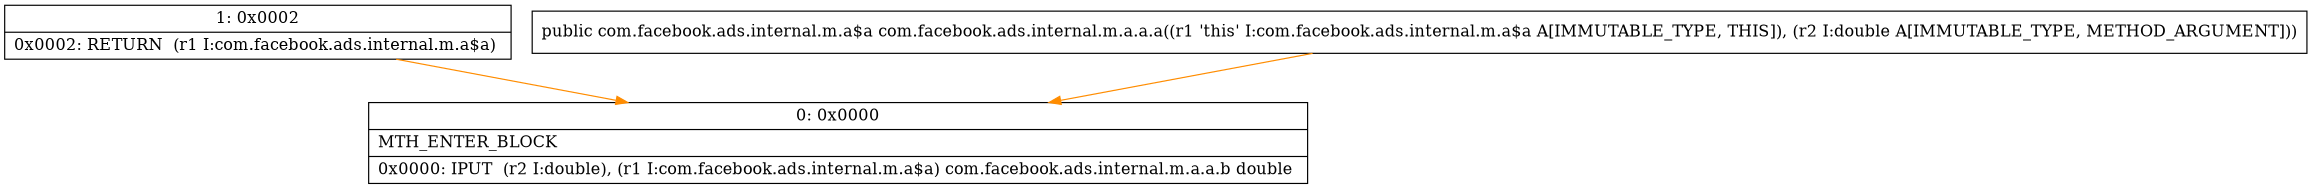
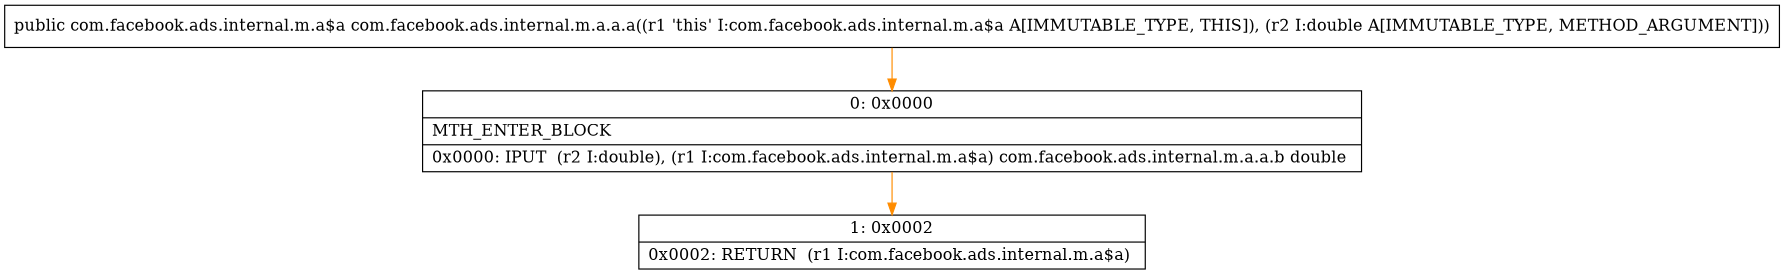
(506, 80) -> (892, 187)
